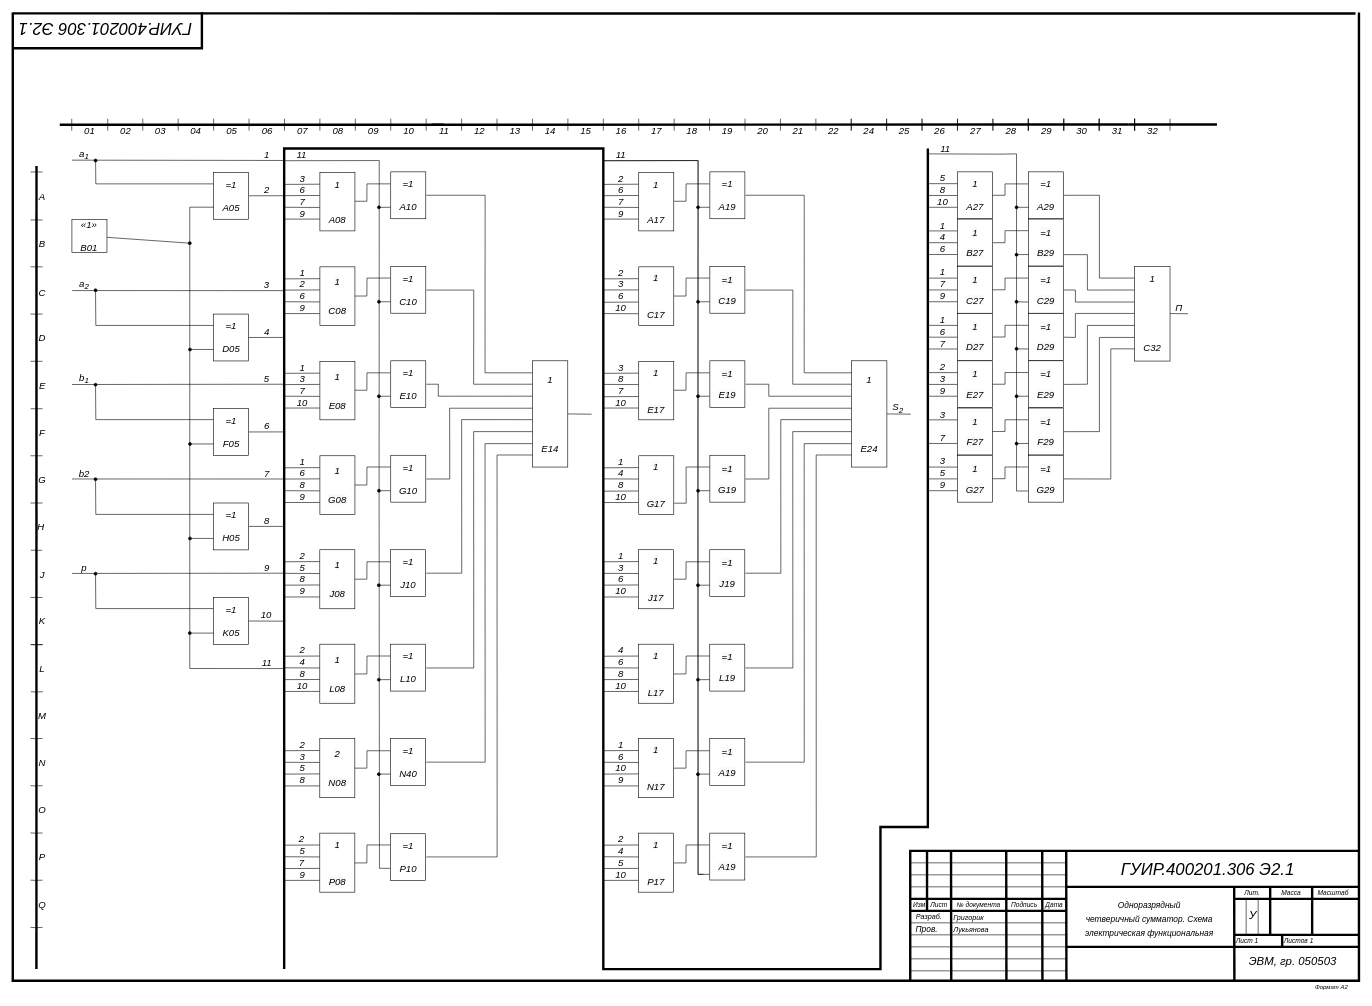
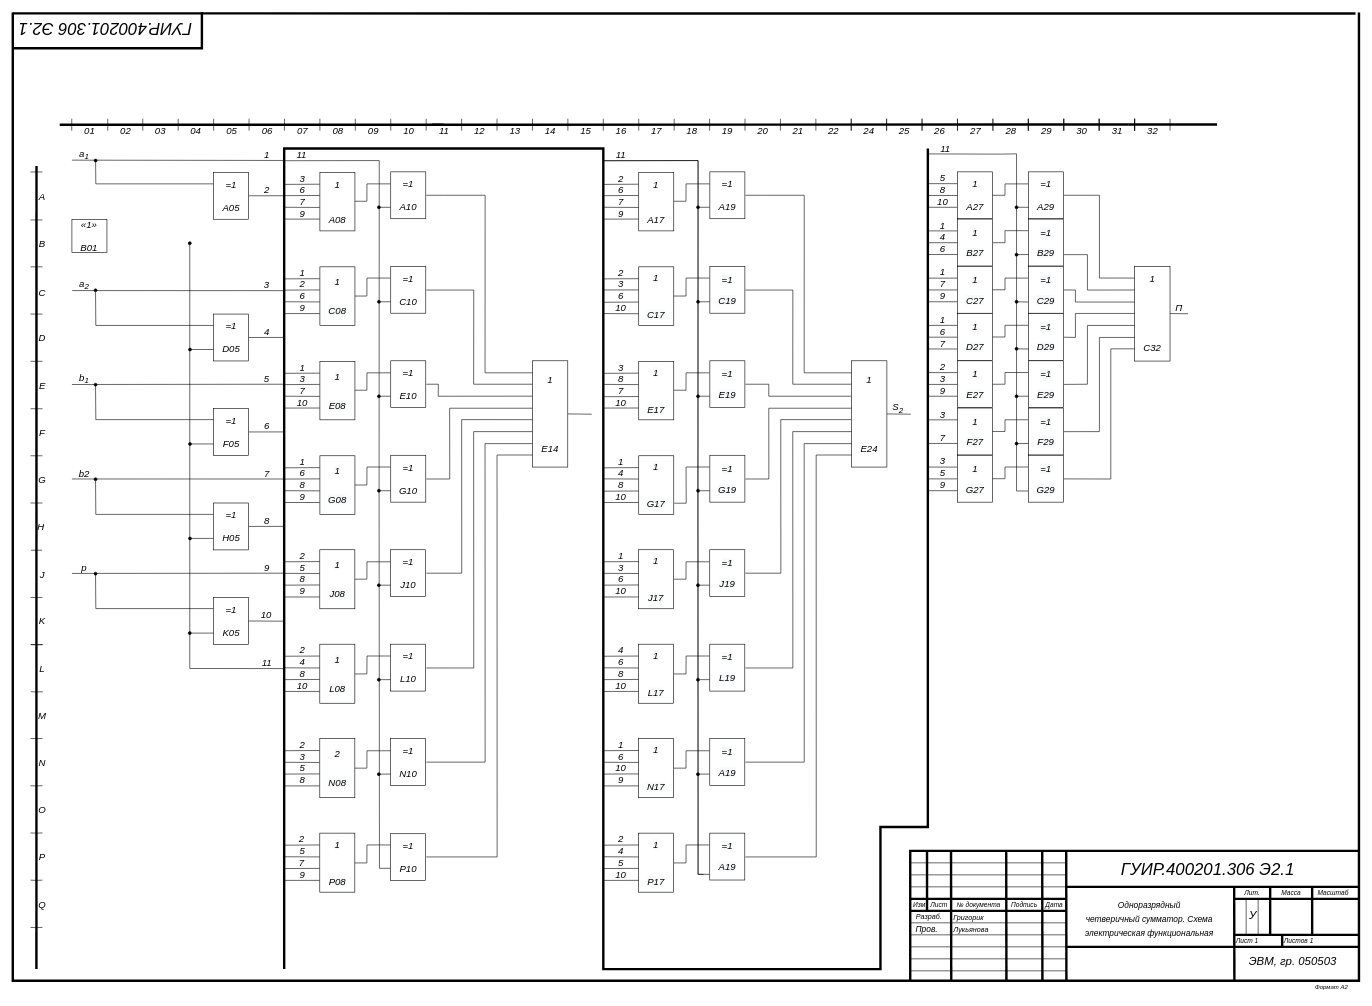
(178, 242) -> none
(408, 762) -> (408, 762)
